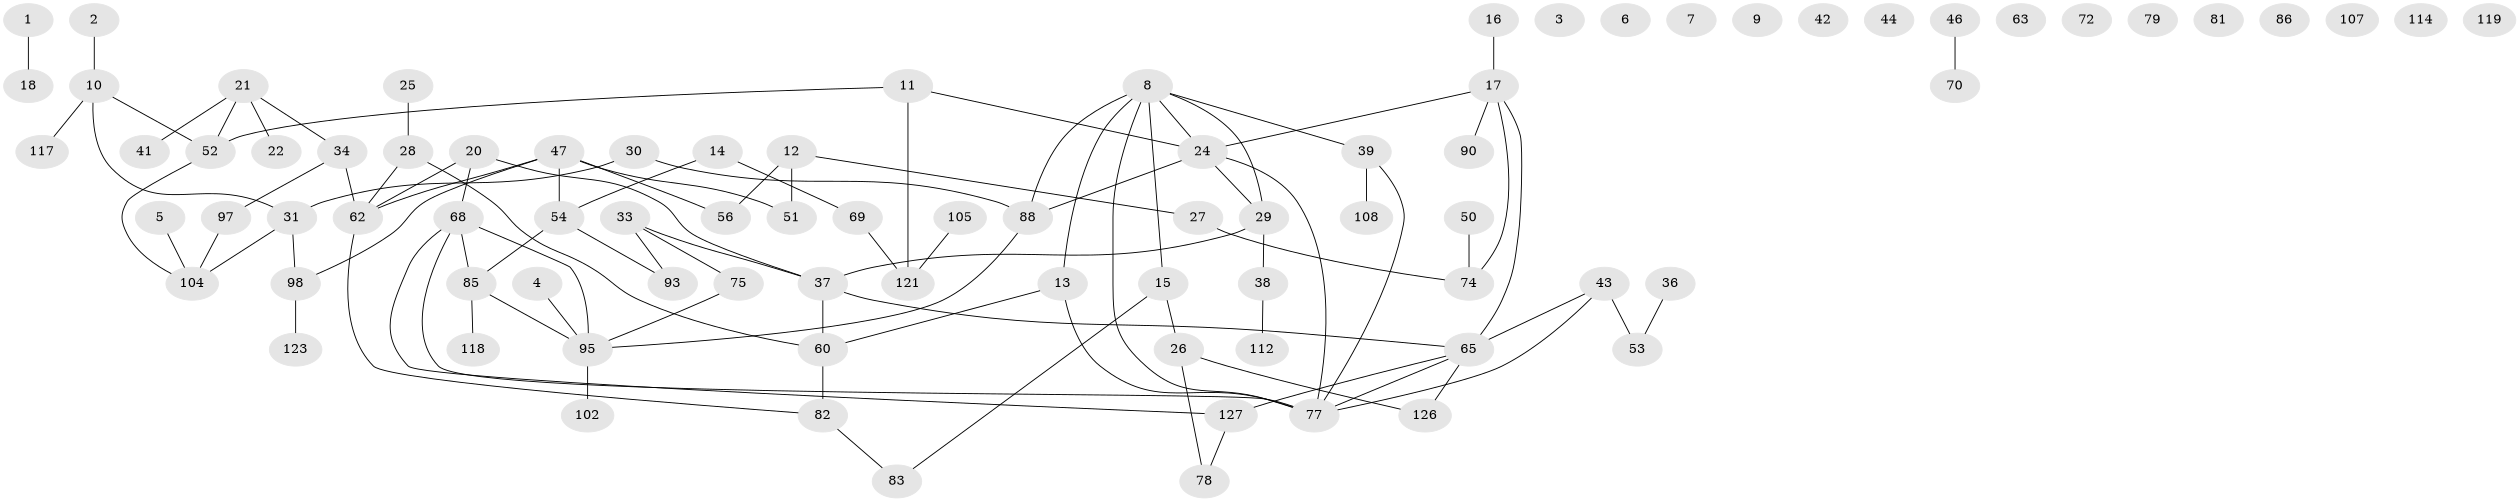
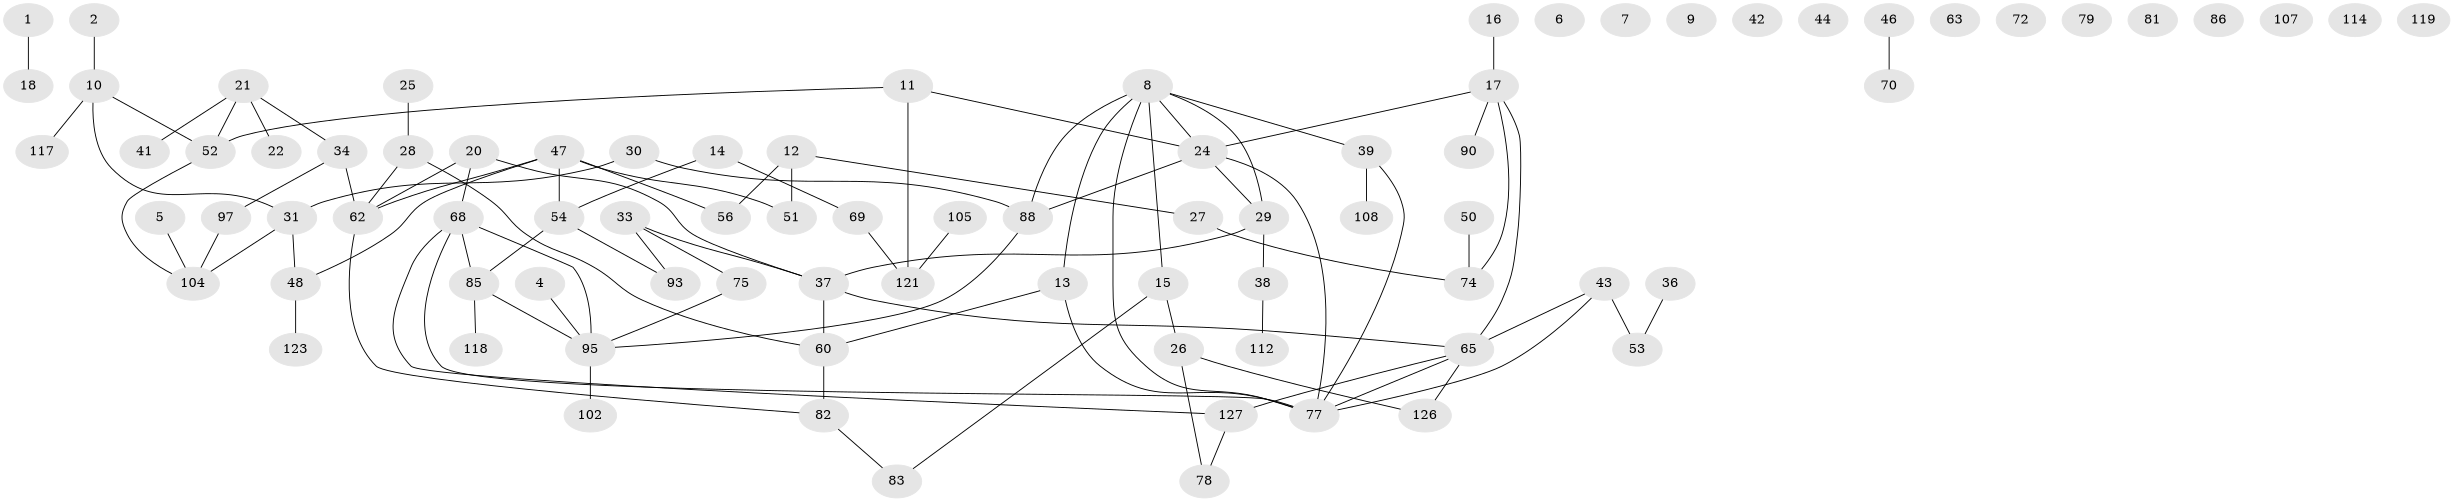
(1560, 20) -> none
(296, 284) -> (296, 284)
